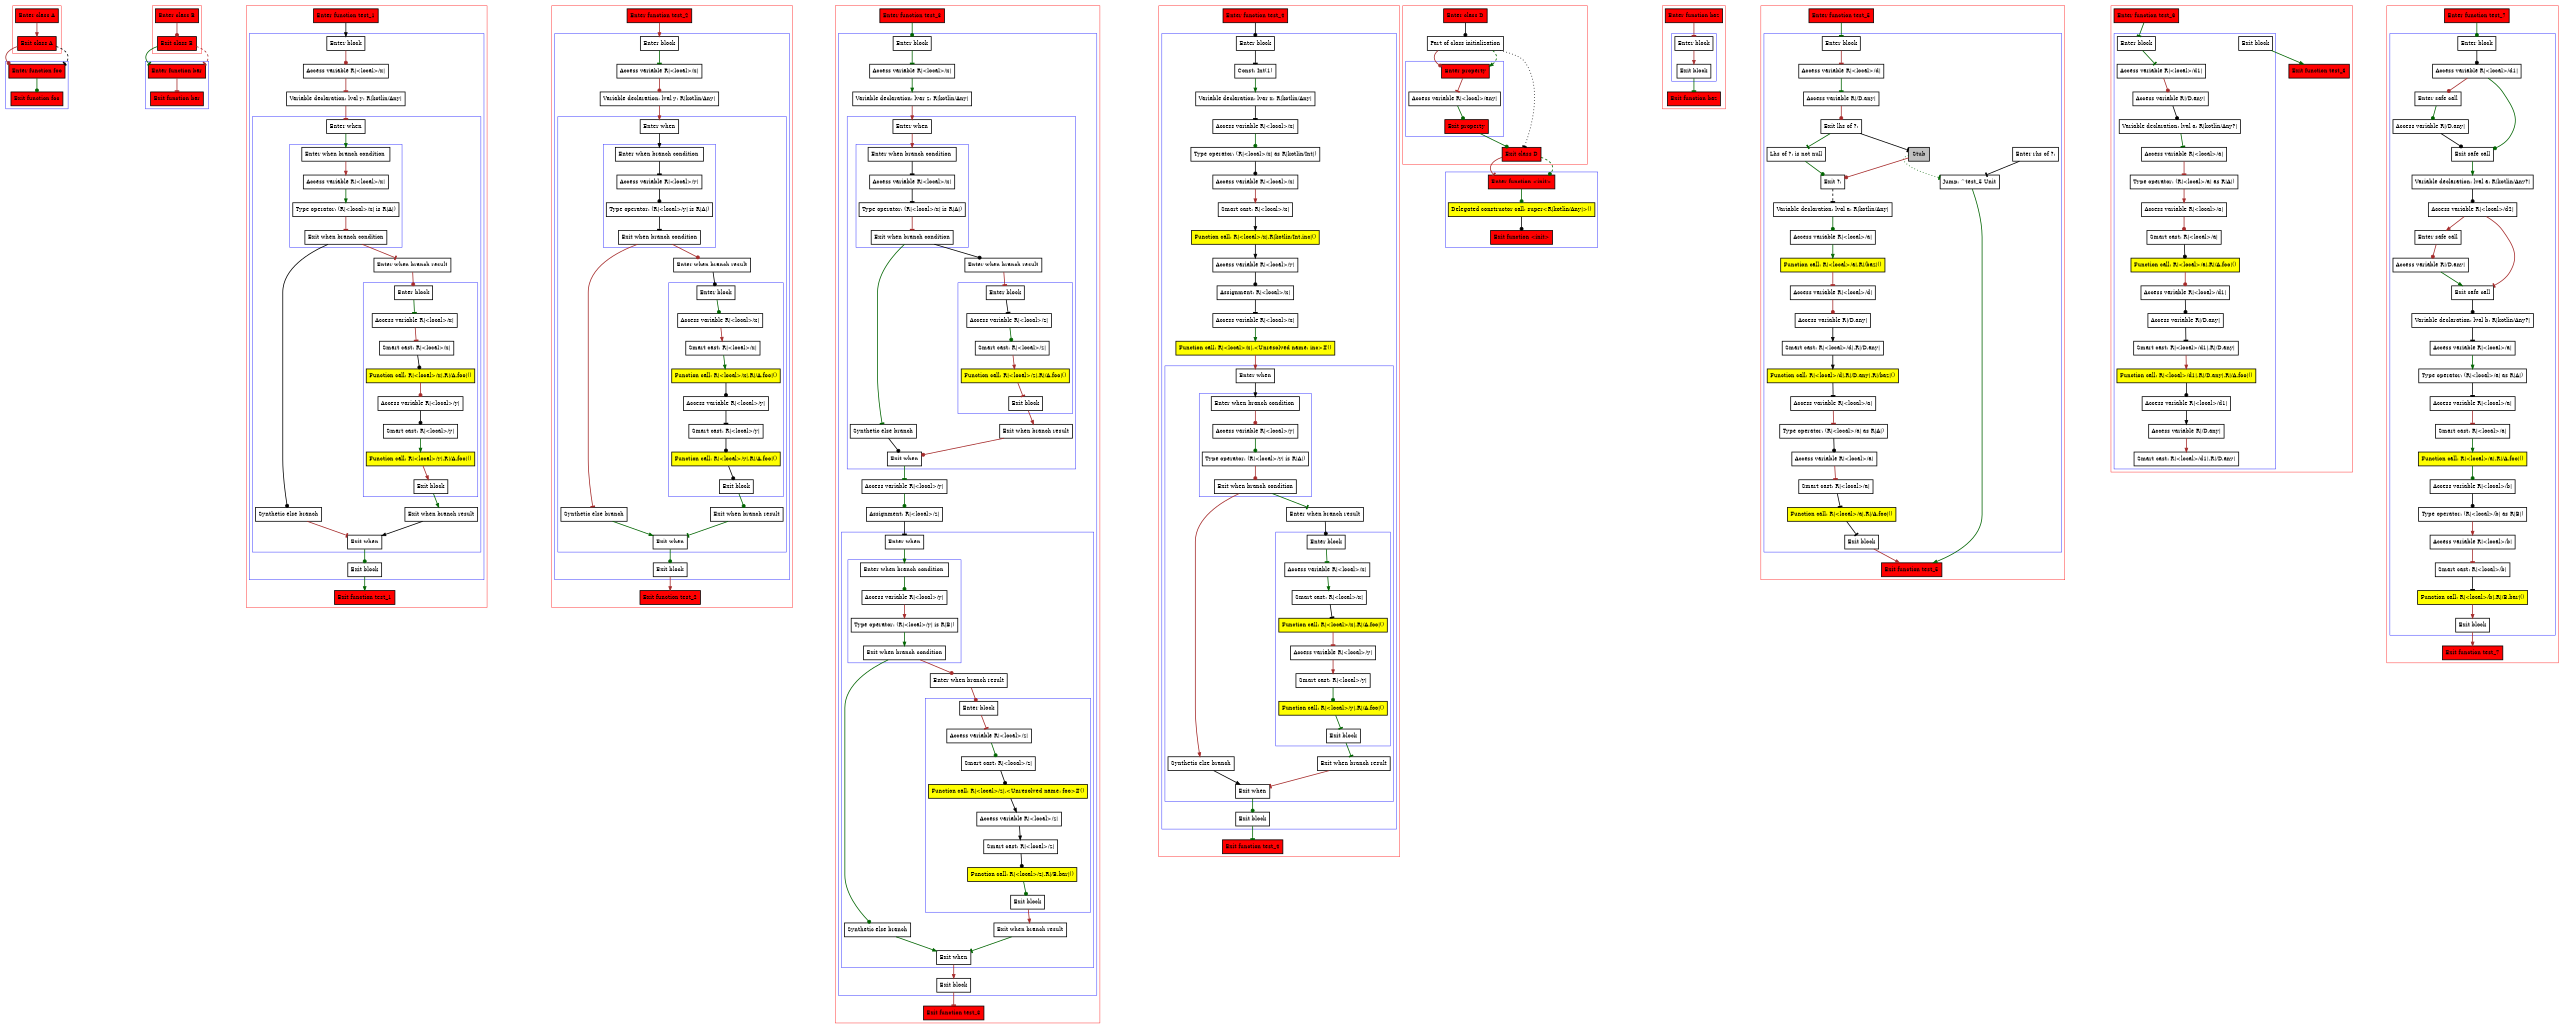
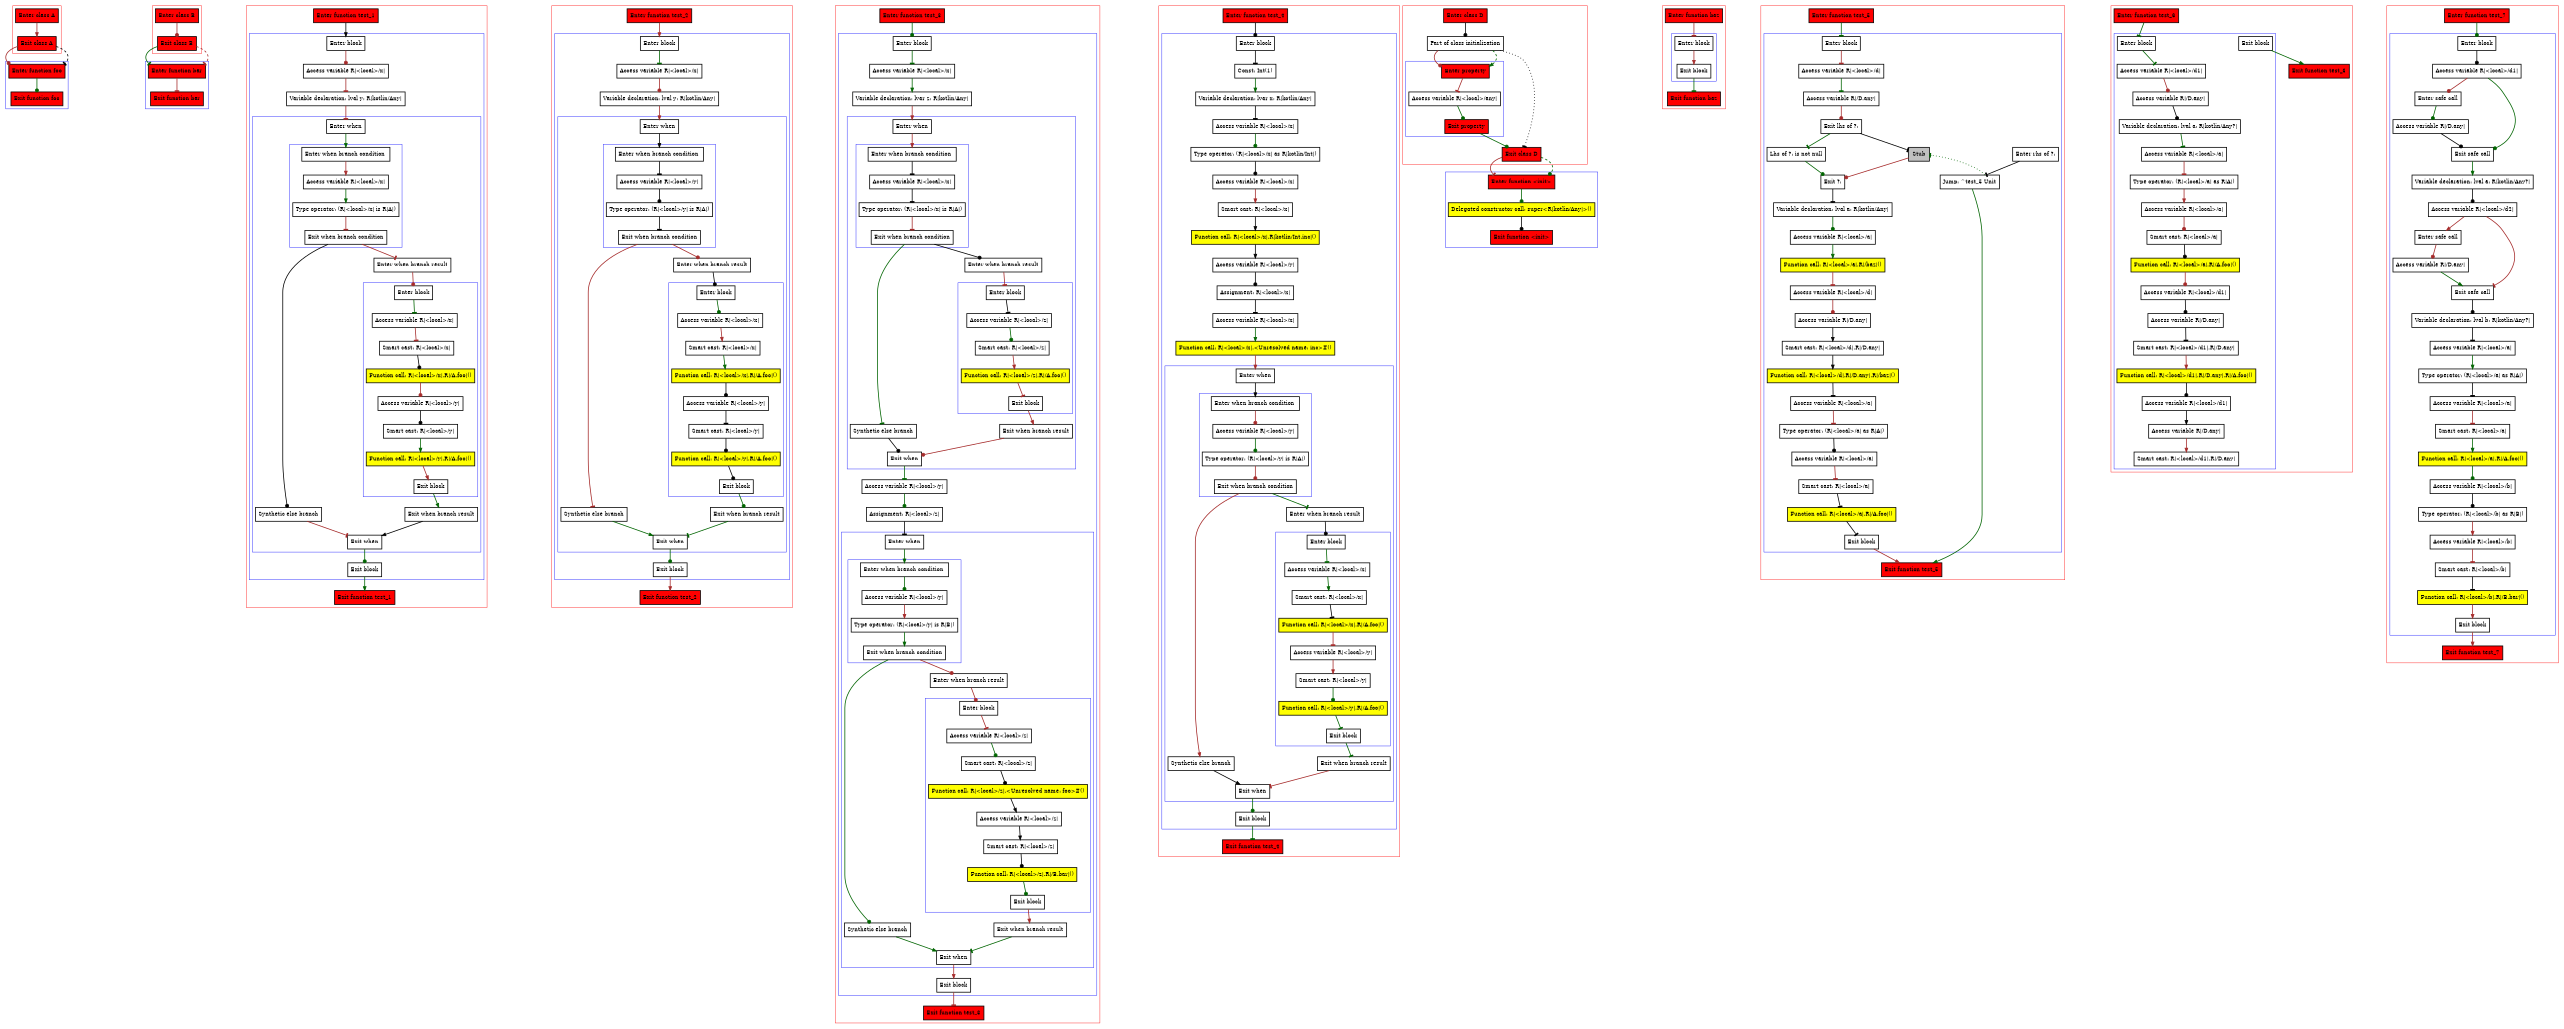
(1916, 169) -> (1959, 162)
(1833, 195) -> (1833, 195)
